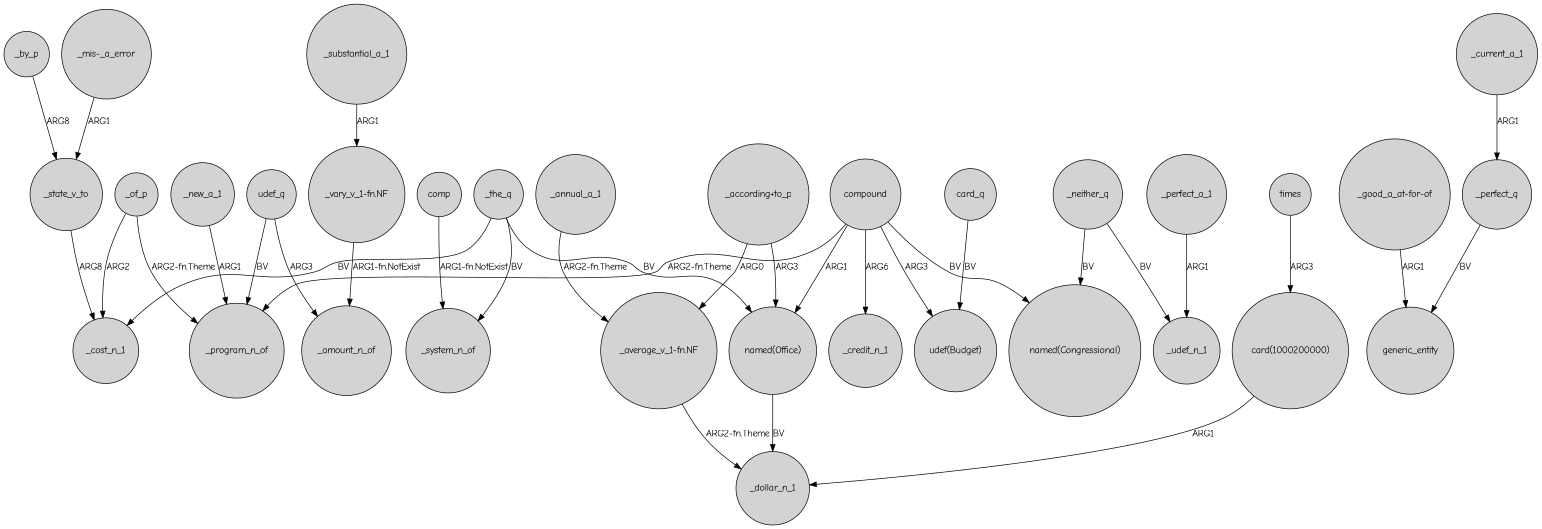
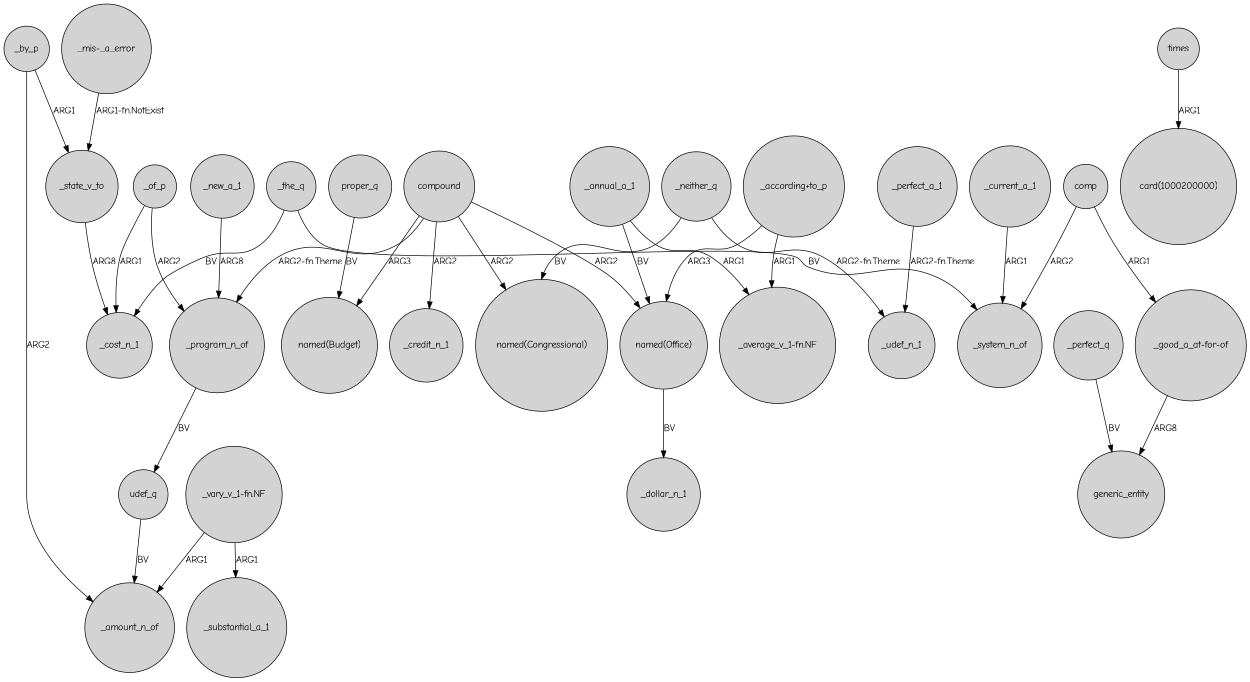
(58, 122) -> (64, 111)
(99, 122) -> (130, 111)
(357, 122) -> (235, 557)
(1497, 124) -> (1005, 262)
(970, 194) -> (360, 186)
none -> (1120, 254)
(257, 258) -> (177, 427)
(624, 261) -> (635, 261)
(118, 267) -> (131, 262)
(184, 267) -> (169, 262)
(230, 267) -> (232, 262)
(302, 267) -> (143, 560)
(387, 267) -> (197, 560)
(474, 267) -> (1062, 262)
(595, 267) -> (734, 262)
(752, 267) -> (784, 262)
(836, 267) -> (606, 262)
(877, 267) -> (445, 262)
(955, 267) -> (502, 262)
(1145, 267) -> (868, 262)
(1198, 267) -> (943, 262)
(1302, 267) -> (1189, 111)
(1413, 267) -> (1166, 429)
none -> (27, 345)
(955, 351) -> (329, 345)
(705, 438) -> none
(1041, 460) -> none
